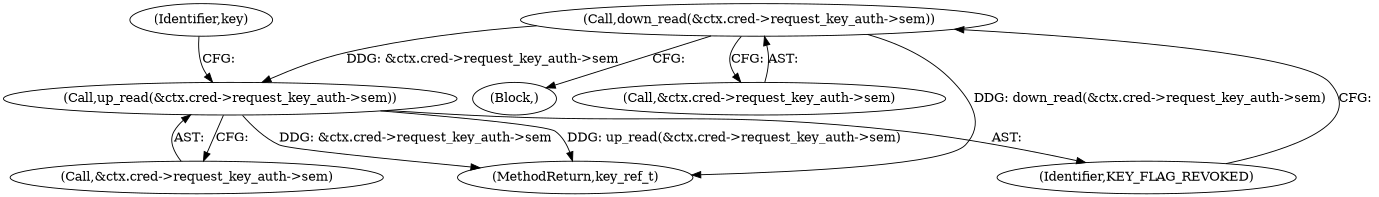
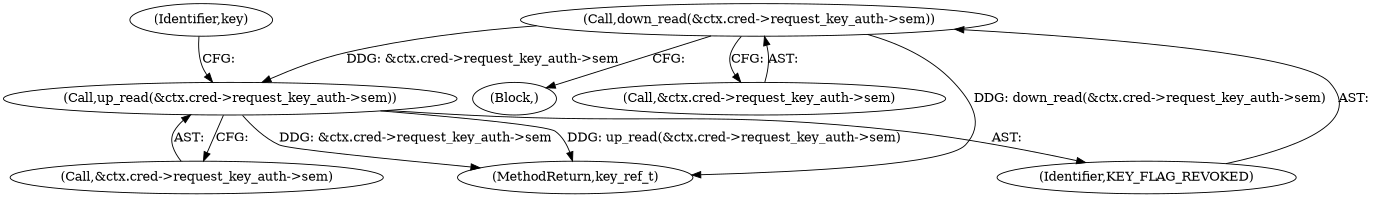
(1357, 99) -> (1356, 99)
